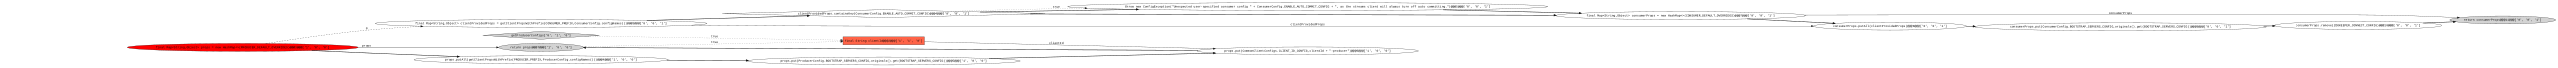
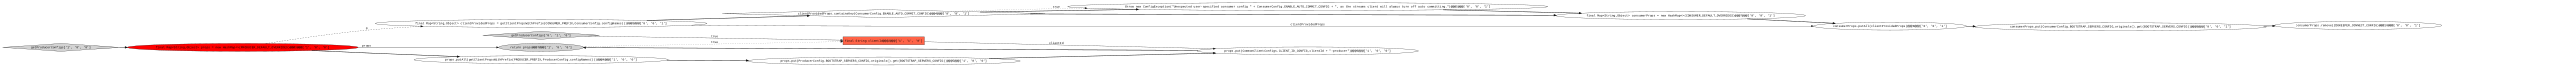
(2503, 20) -> none
(715, 38) -> (715, 38)
none -> (61, 47)
